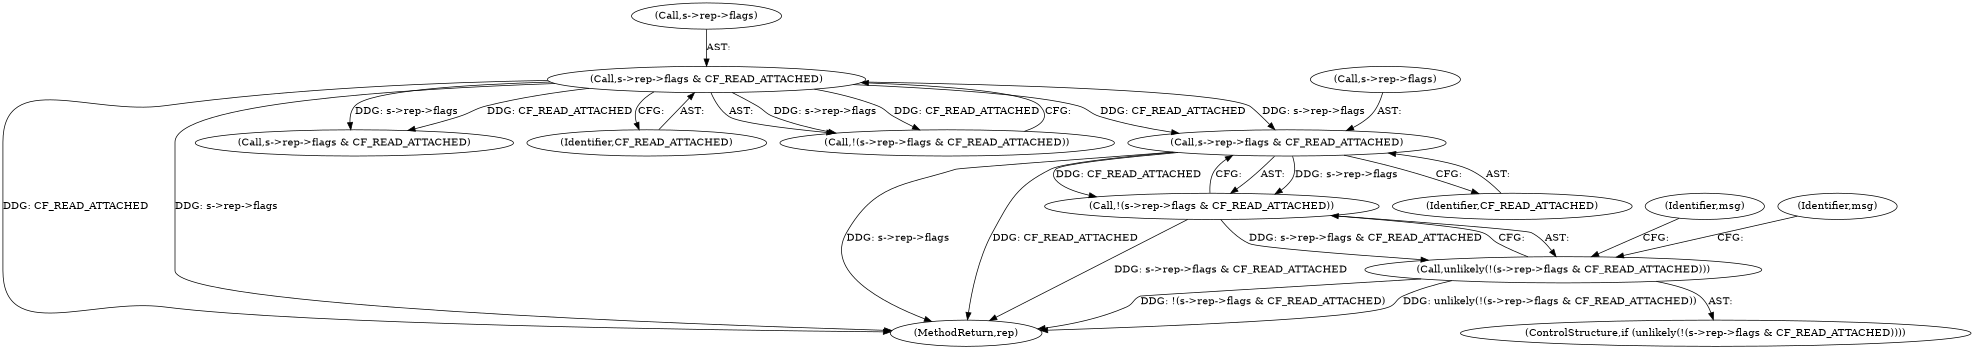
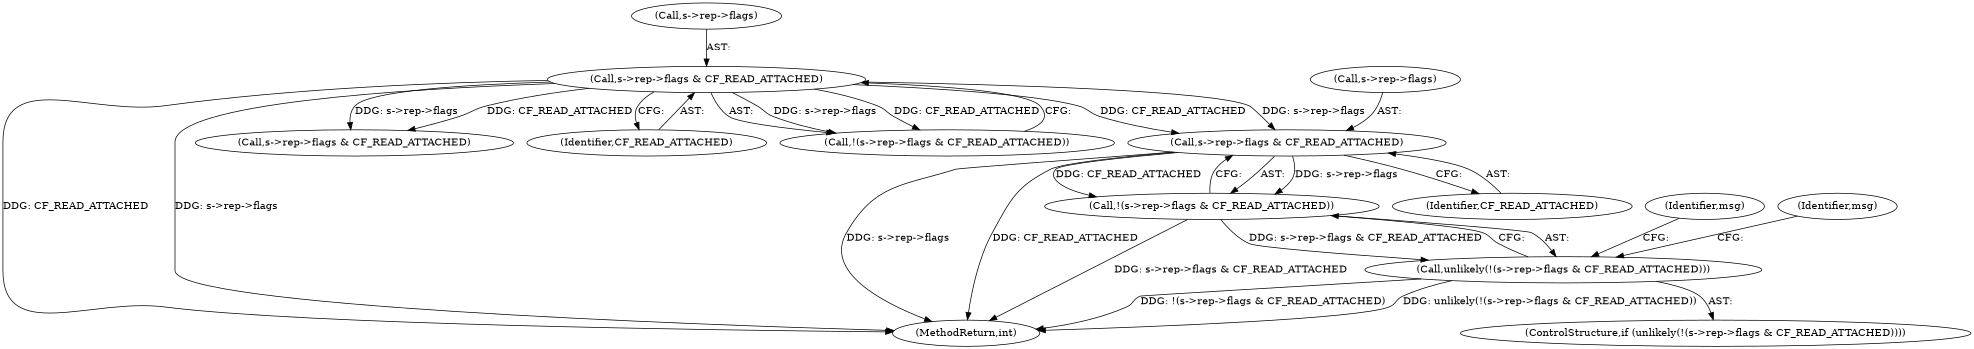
(966, 333) -> (966, 333)
